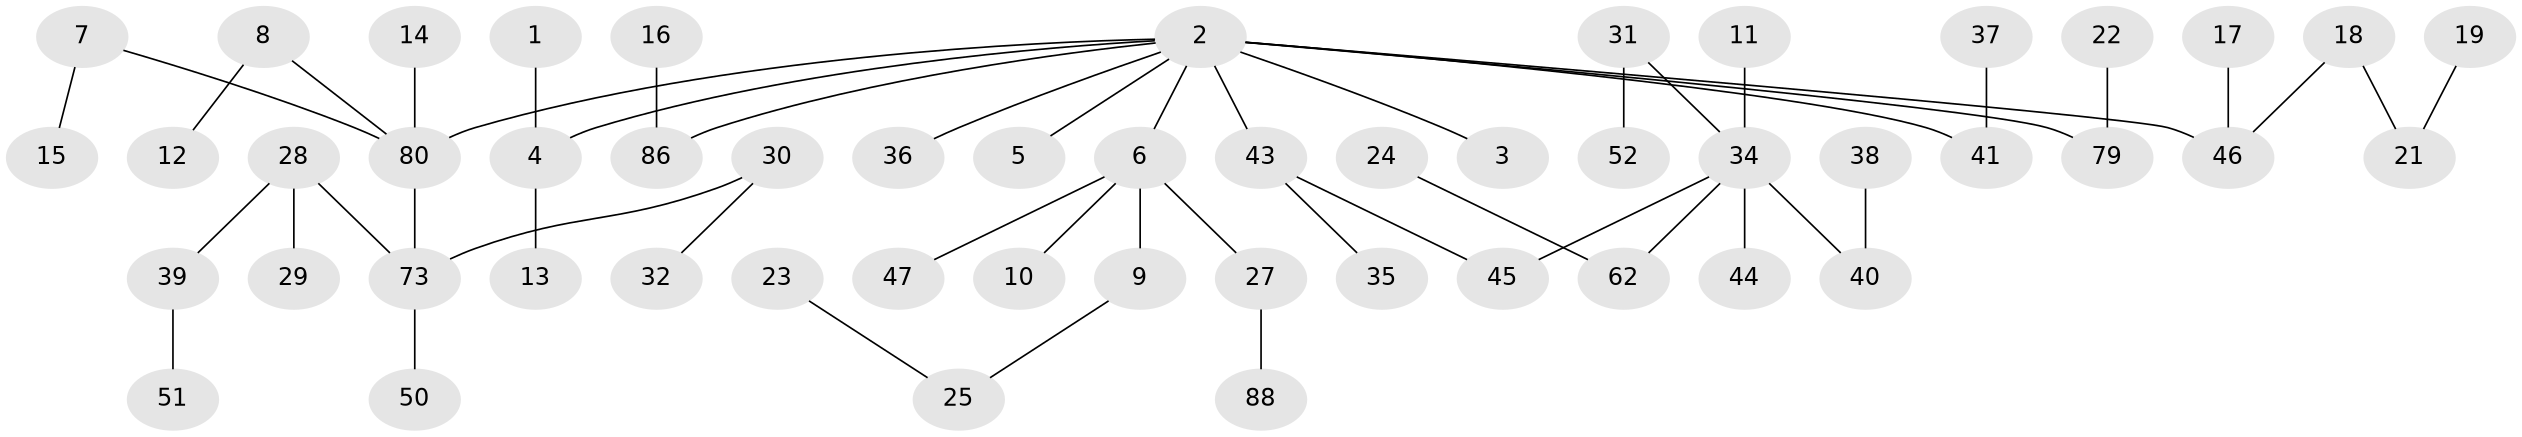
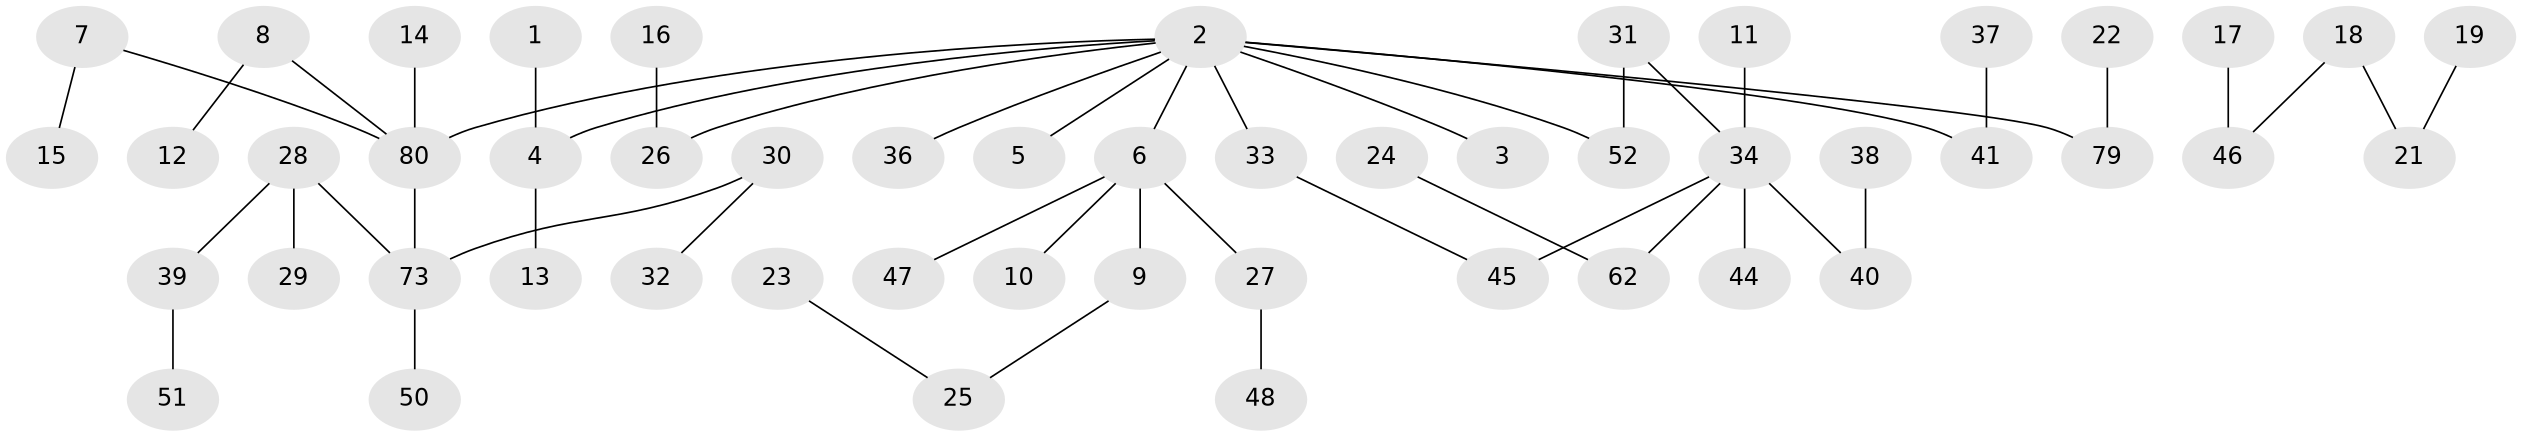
(1721, 83) -> (1419, 85)
(657, 158) -> (657, 158)
(1261, 158) -> (1261, 158)
(1382, 279) -> none
(1261, 400) -> (1261, 400)
